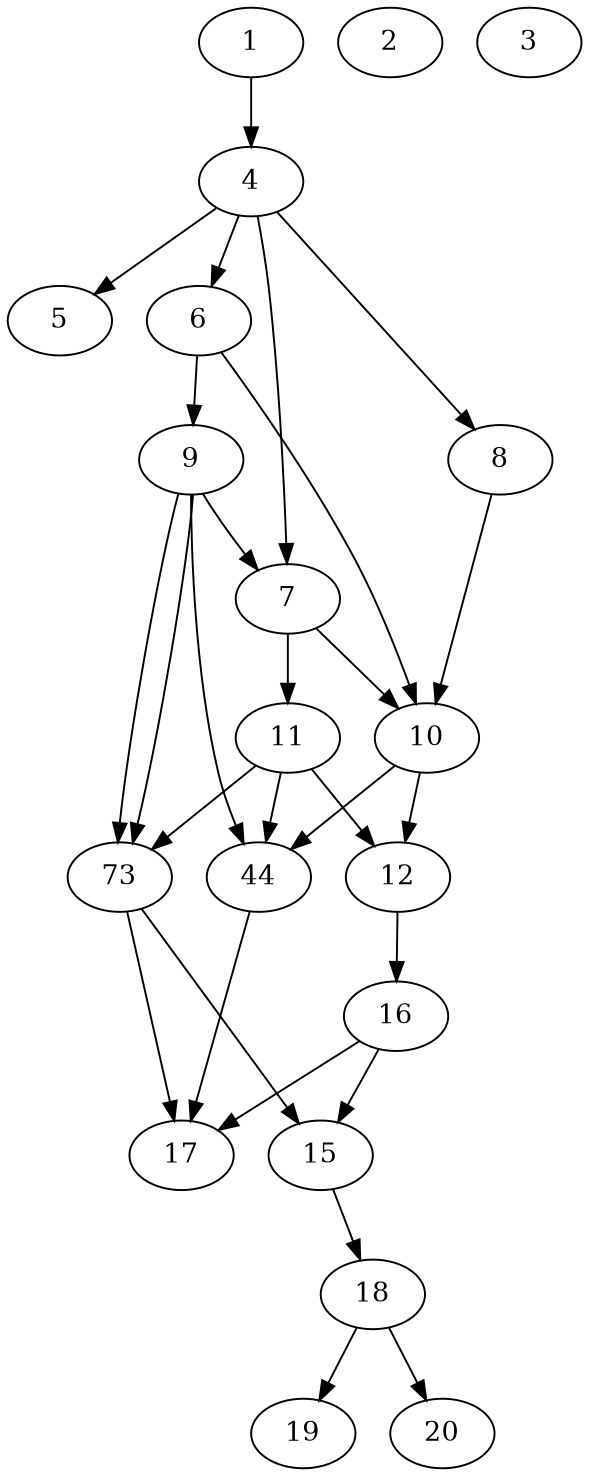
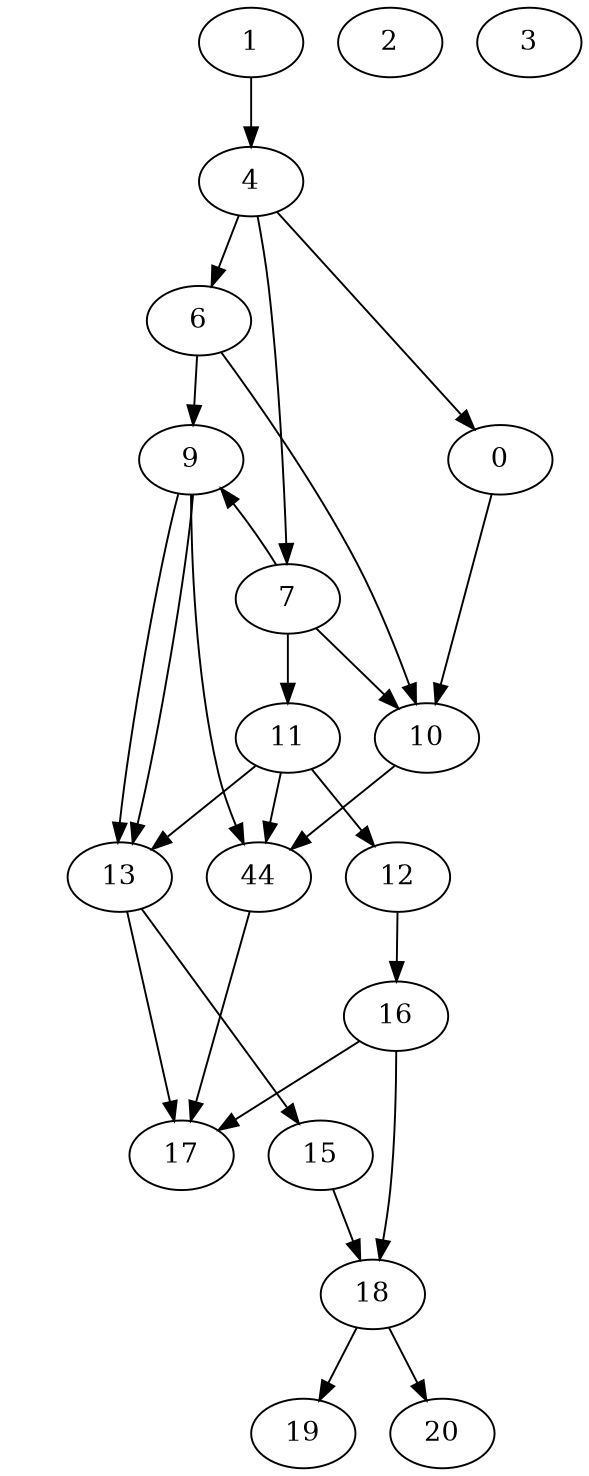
(60, 321) -> none
(500, 460) -> (500, 460)
(223, 525) -> (256, 534)
(415, 798) -> none
(120, 877) -> (120, 877)
(363, 1077) -> (394, 1146)
